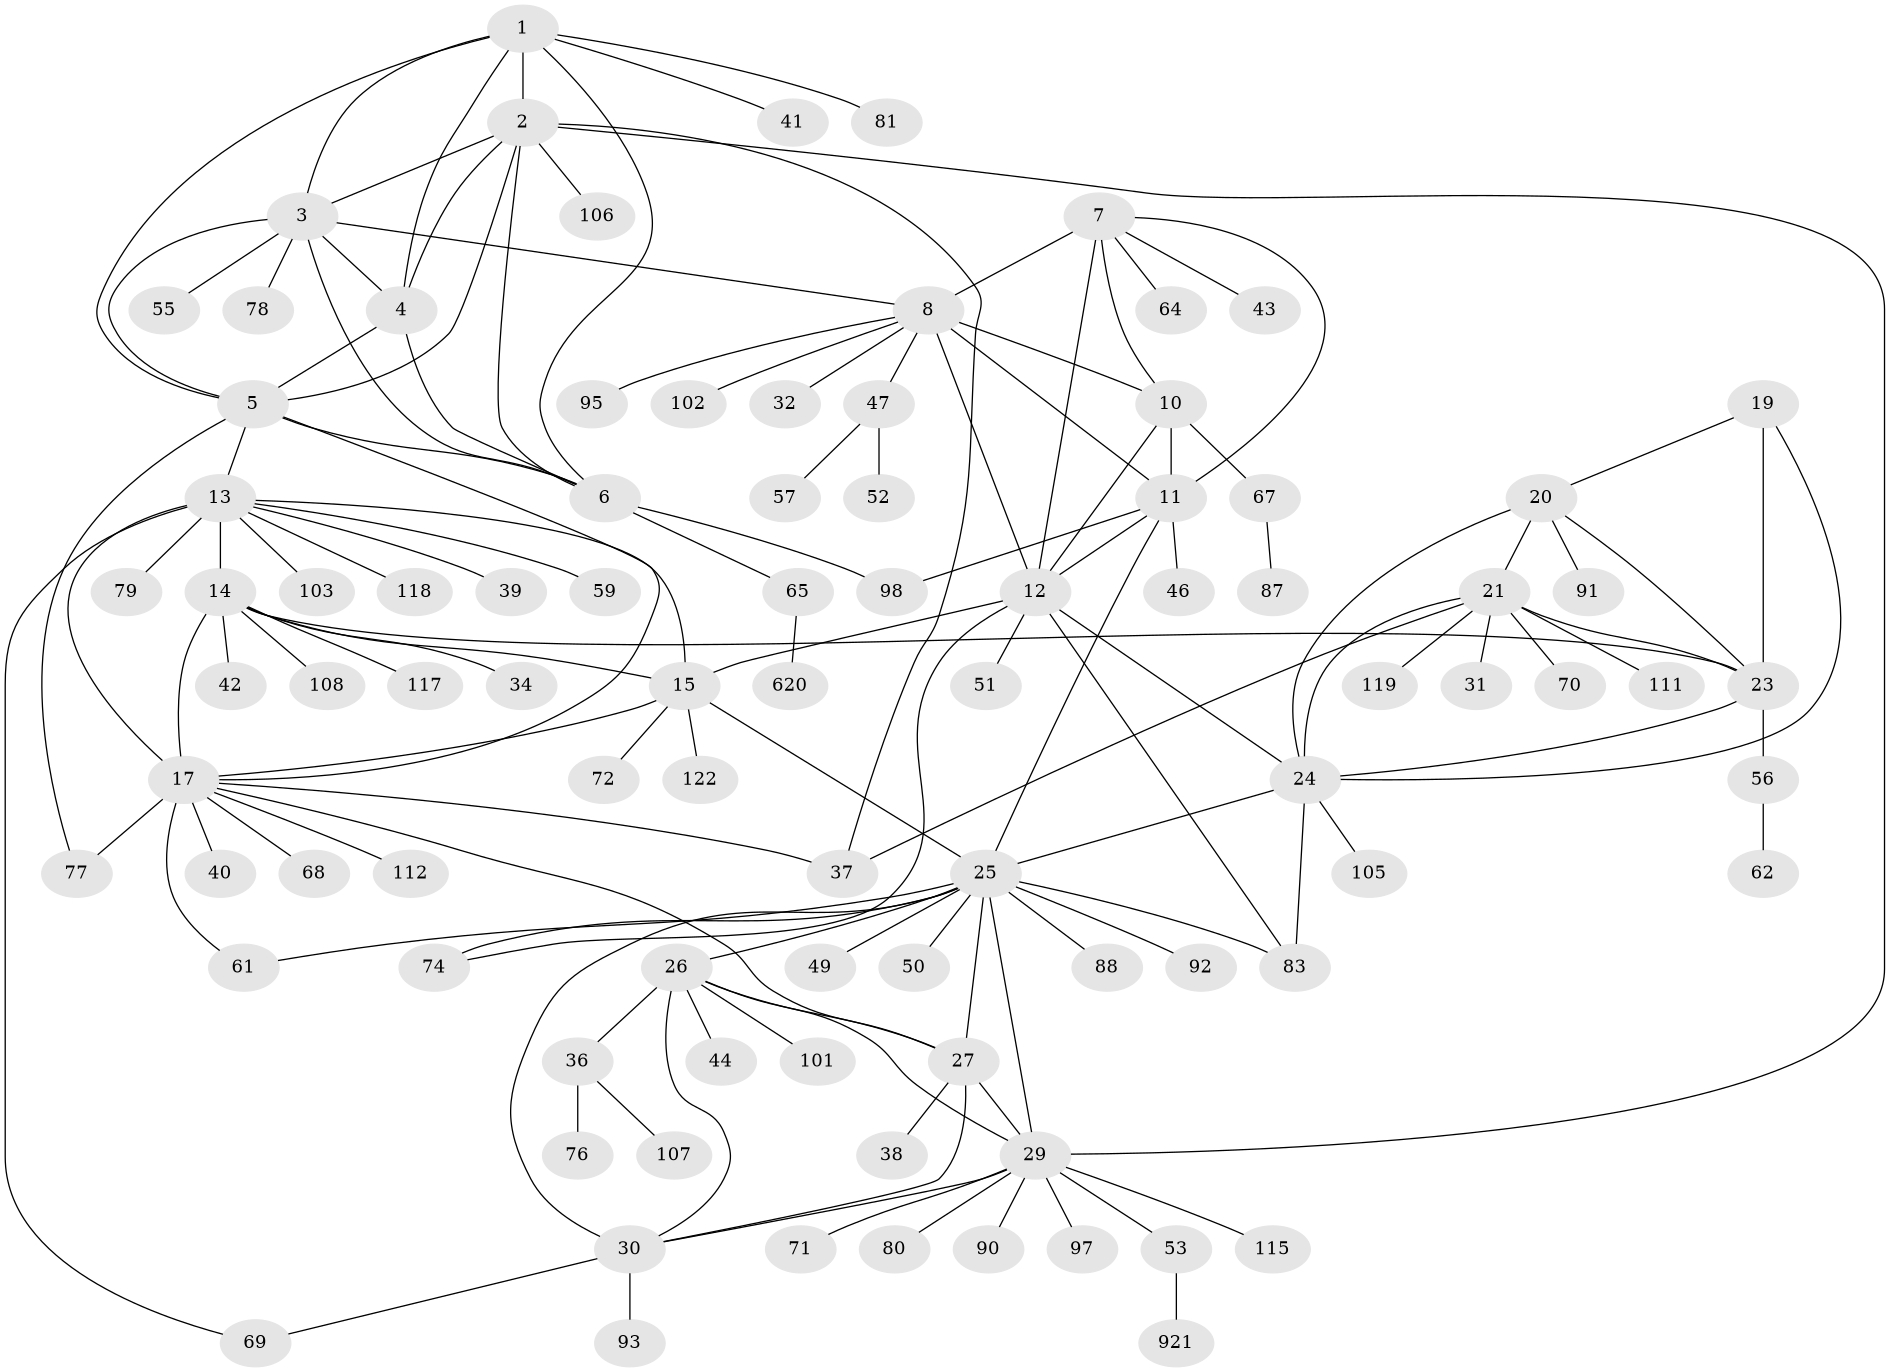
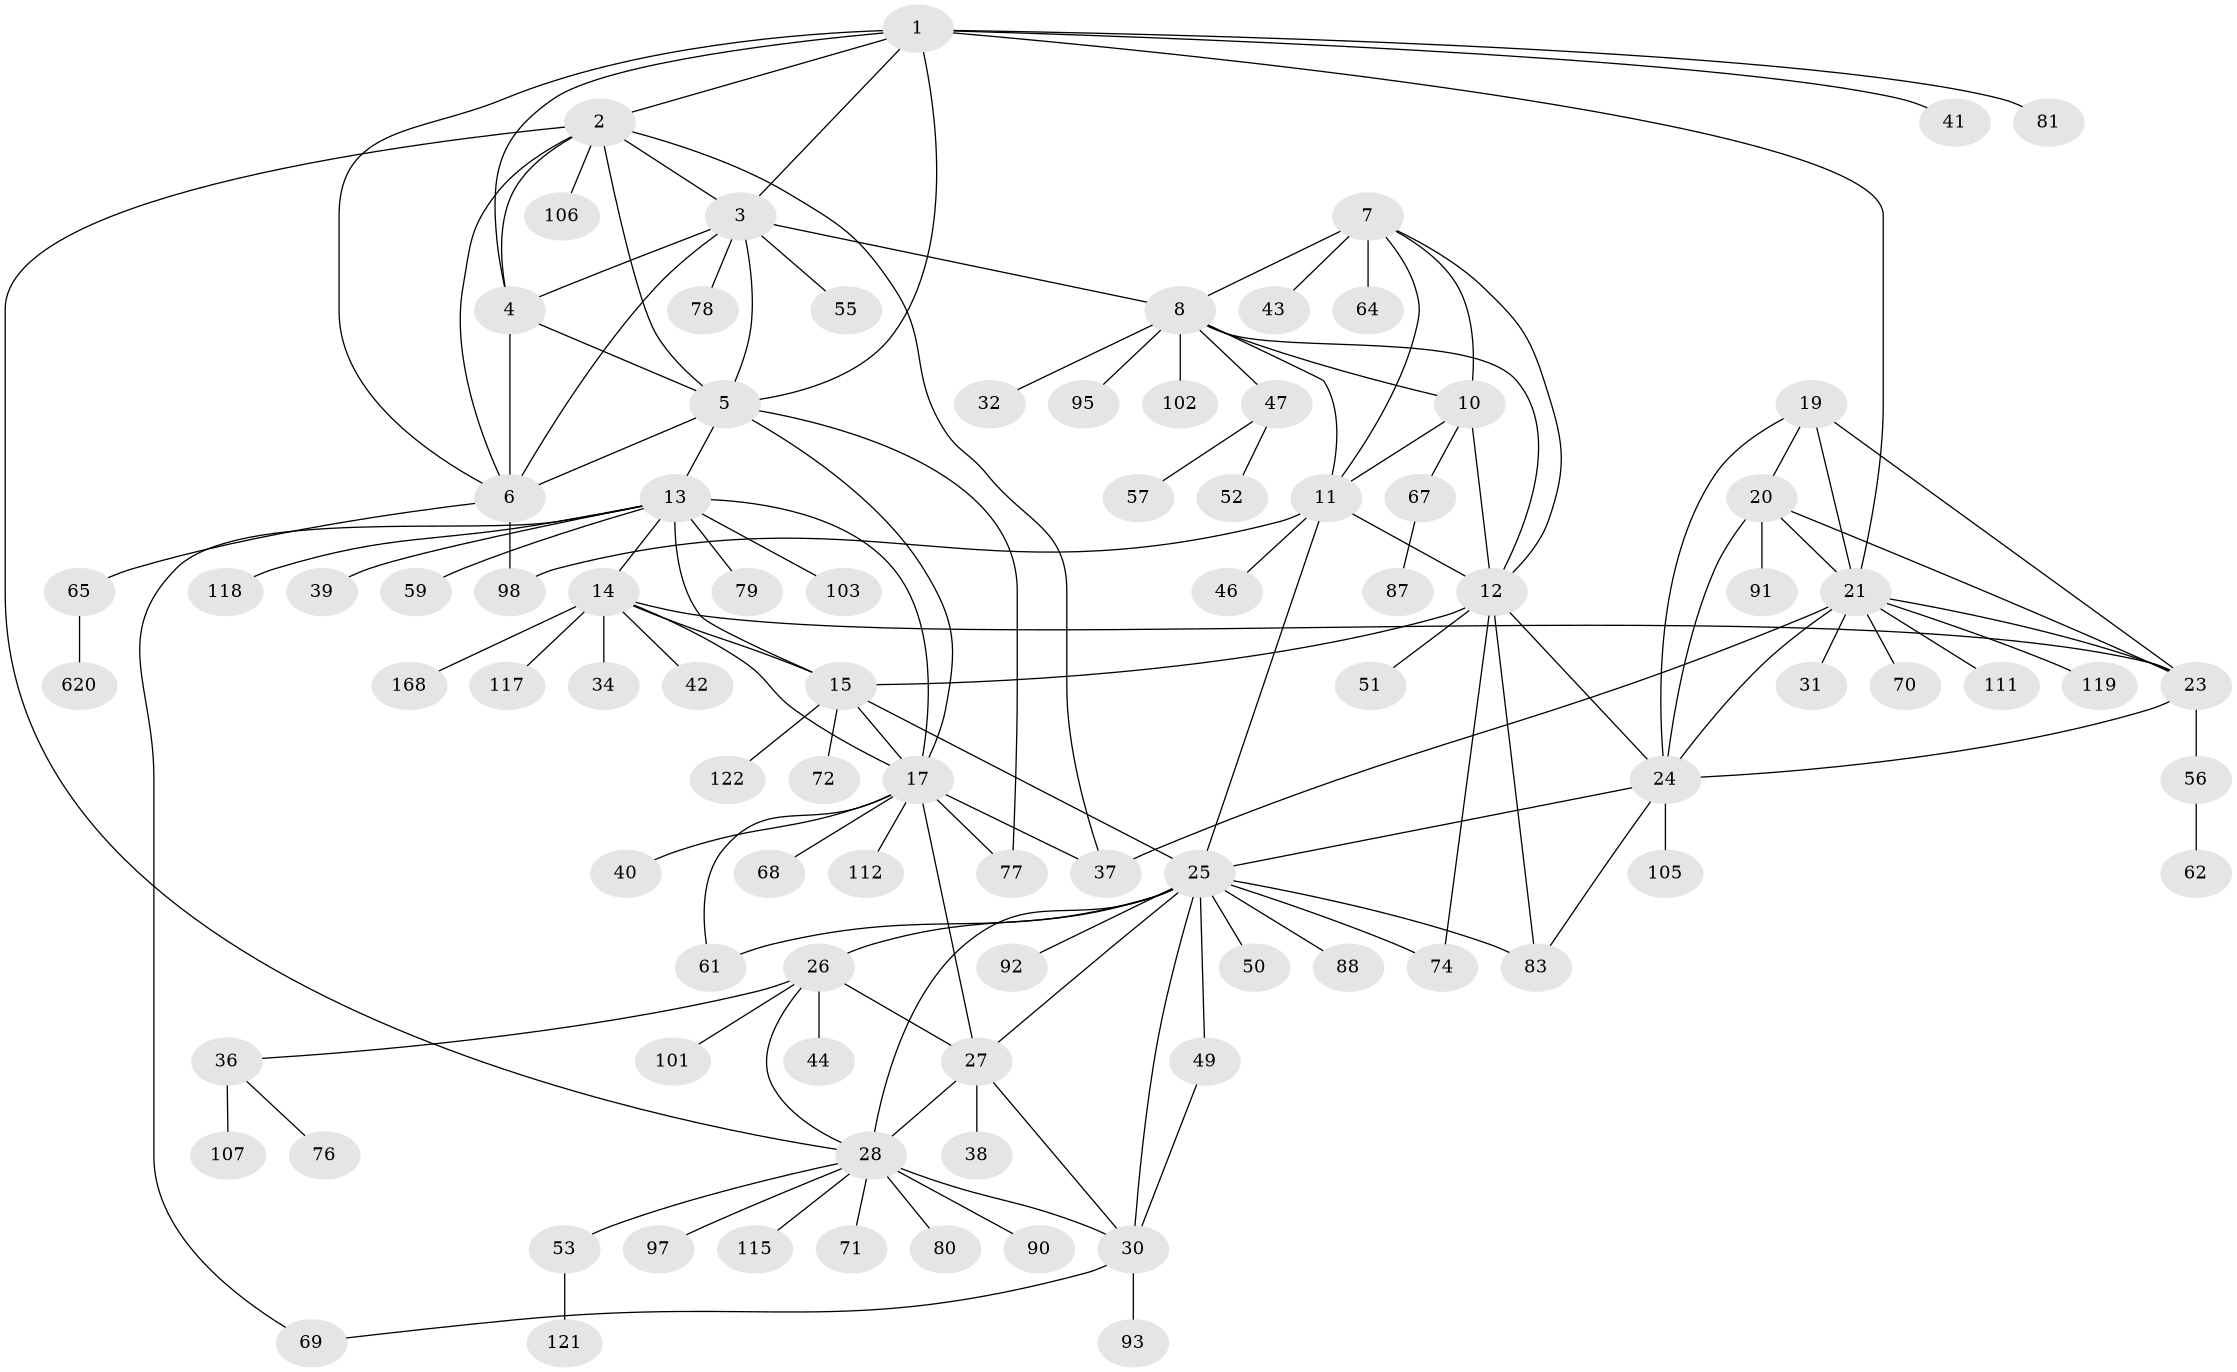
none -> (1605, 114)
none -> (1834, 498)
(327, 686) -> (410, 686)
(716, 1120) -> (1169, 1155)
(1036, 1155) -> (871, 1155)
(1176, 1343) -> (565, 1343)
